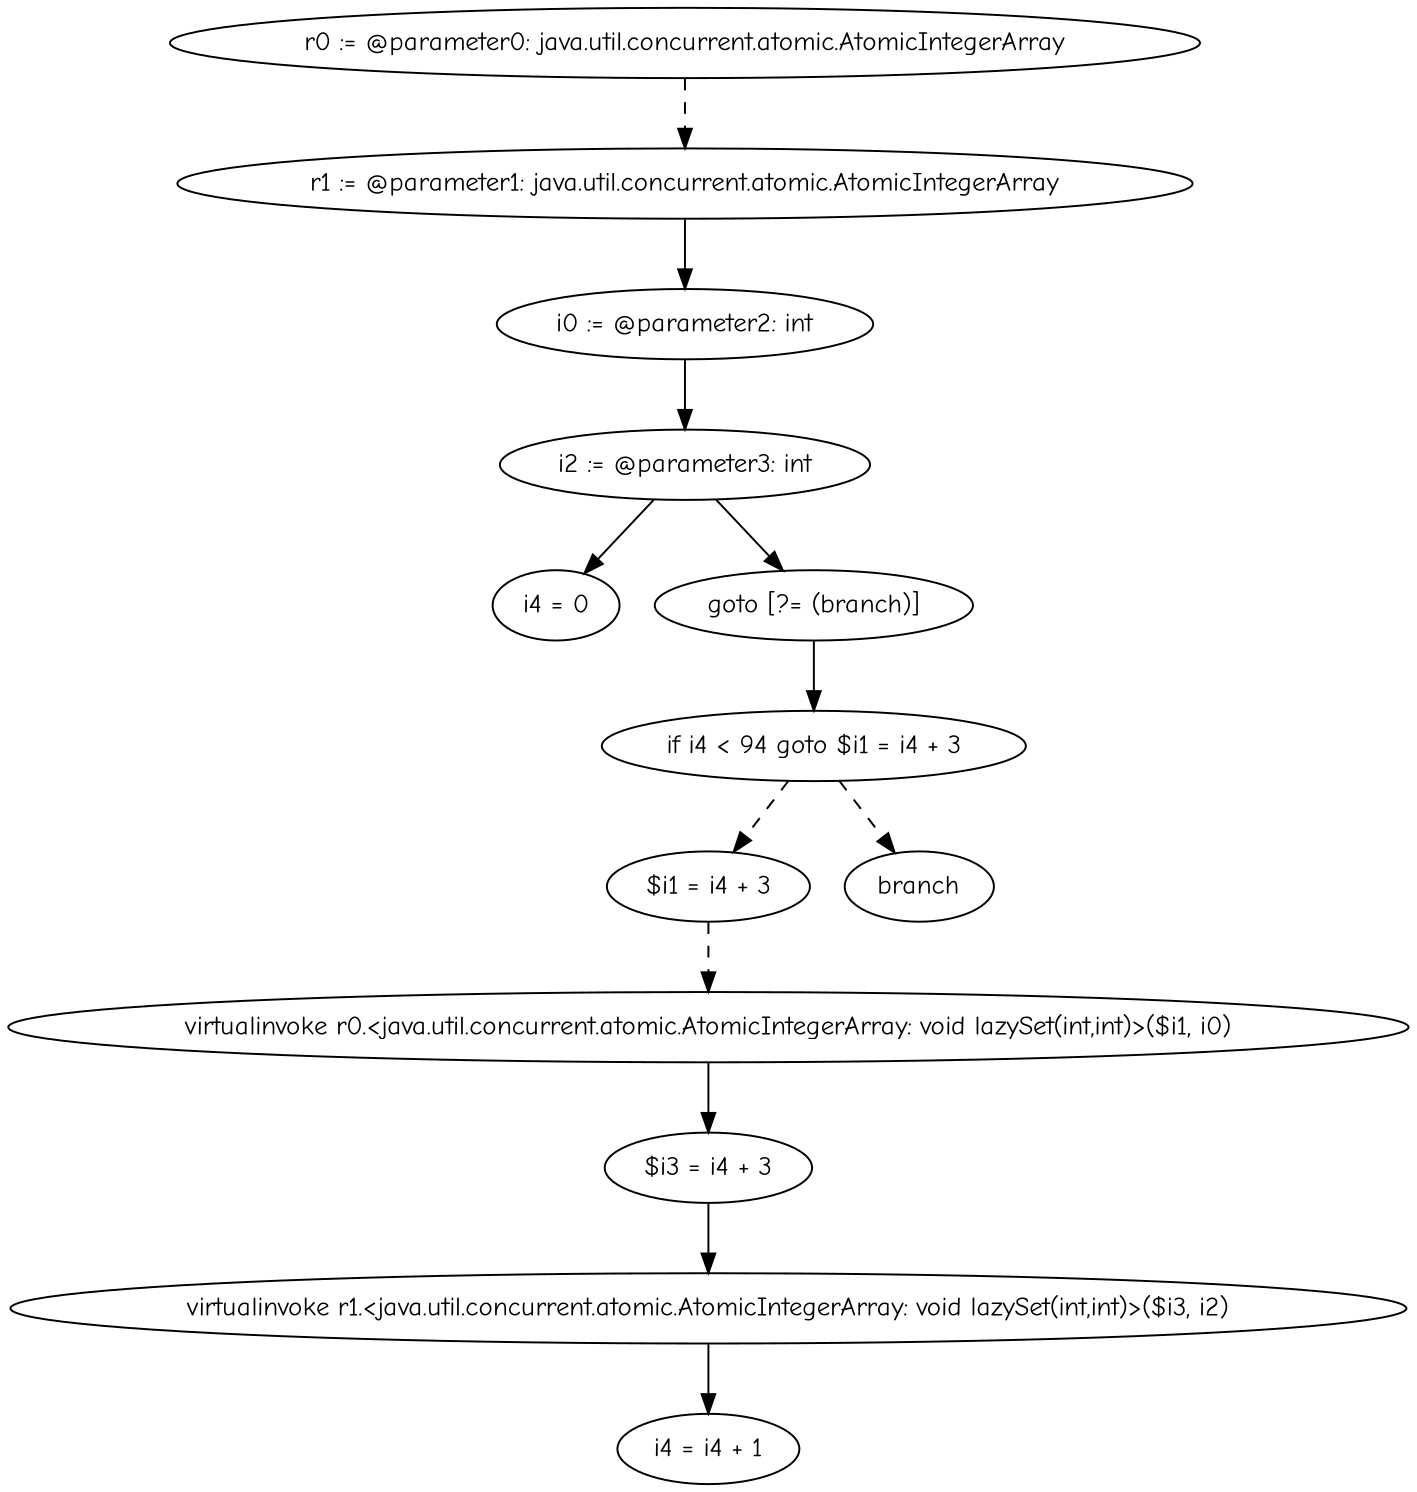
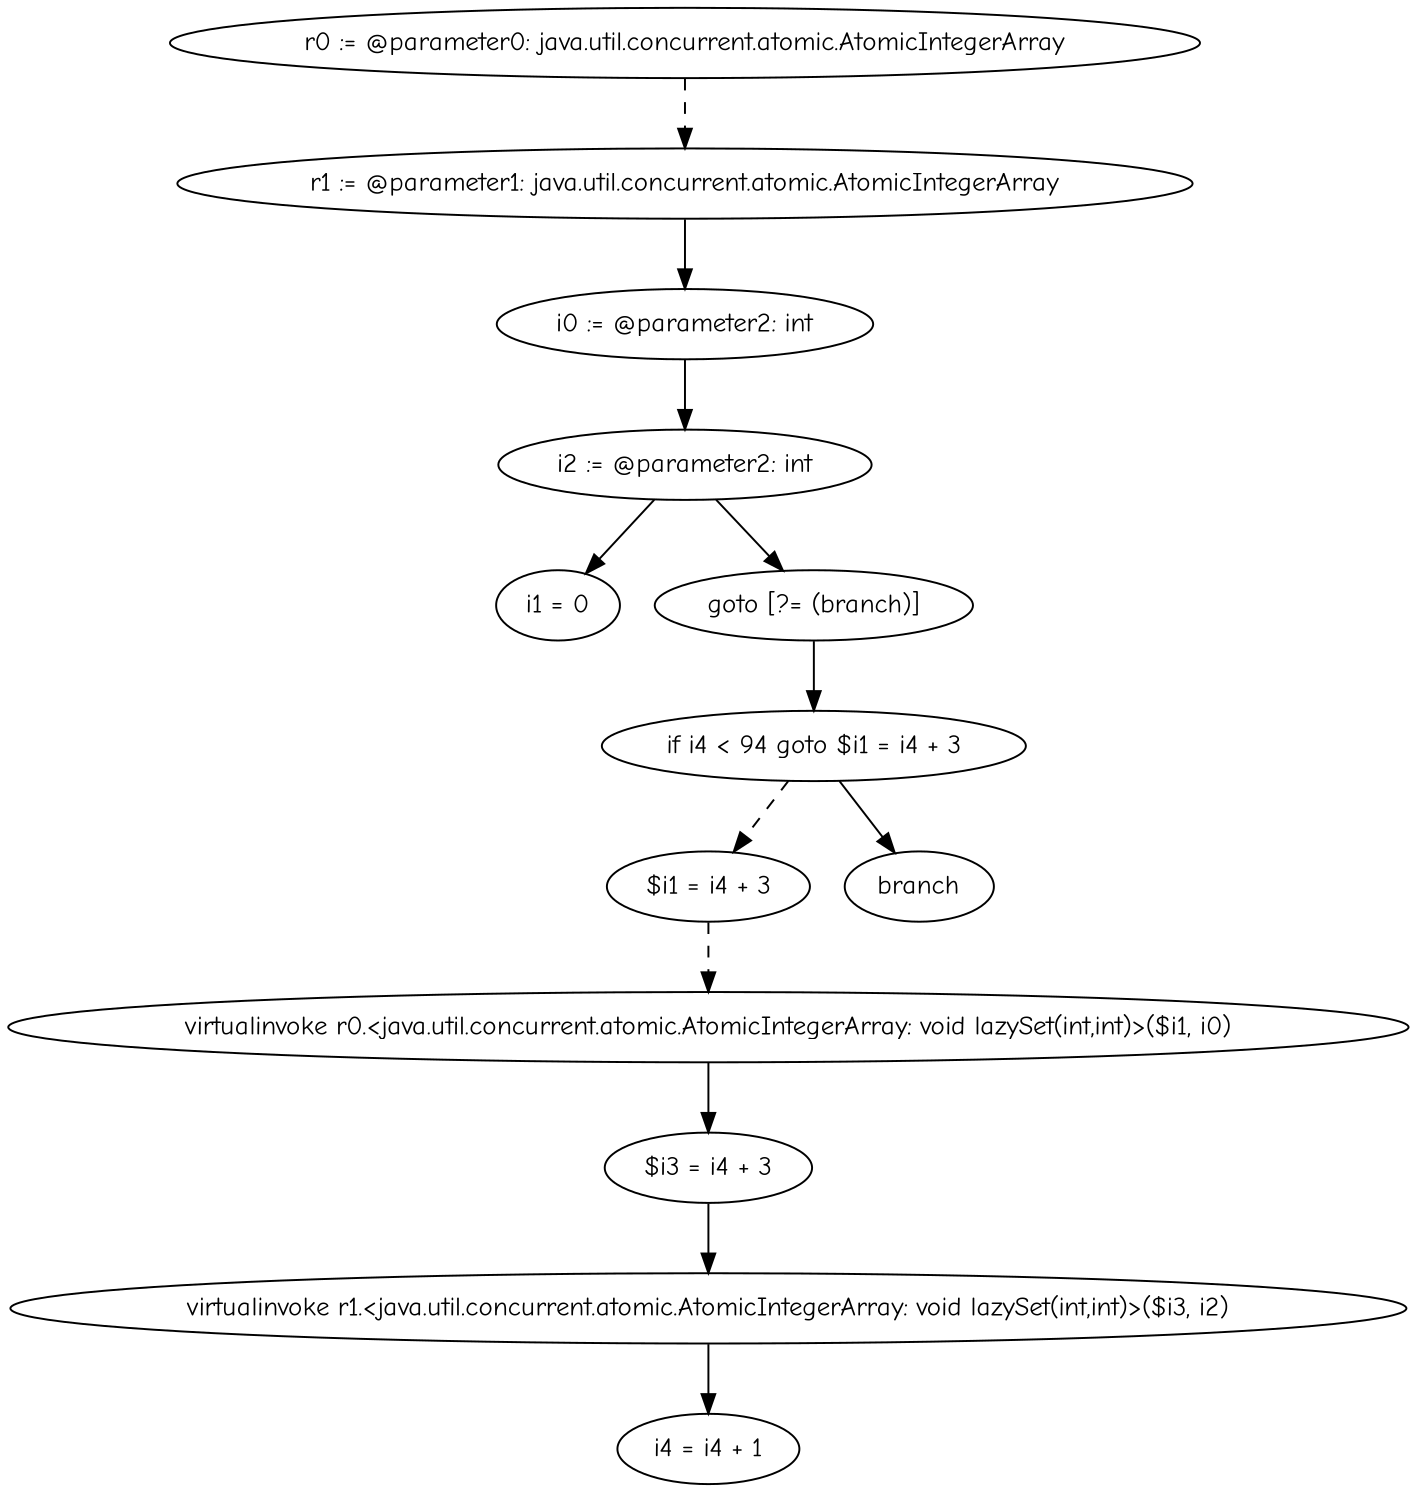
(685, 465) -> (685, 465)
(556, 605) -> (558, 605)
(861, 809) -> (861, 809)
